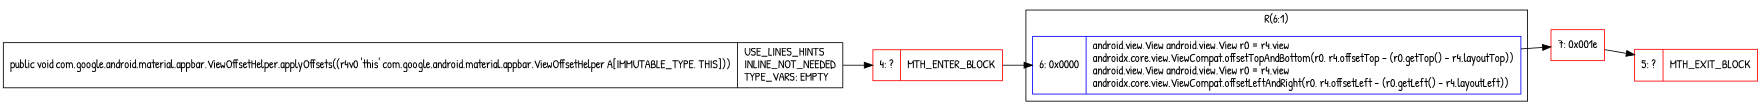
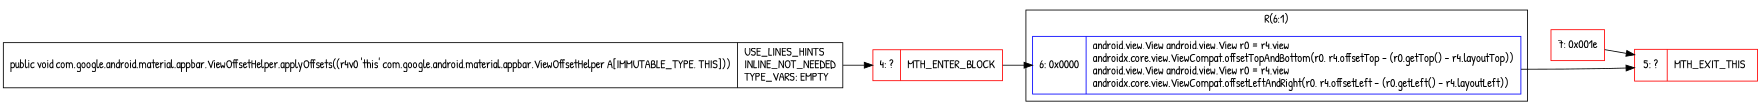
(1533, 48) -> (1574, 69)
(1710, 65) -> (1710, 65)
